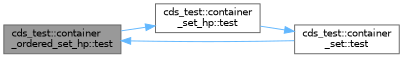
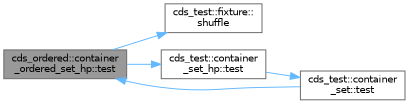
none -> (214, 18)
(62, 39) -> (65, 64)
